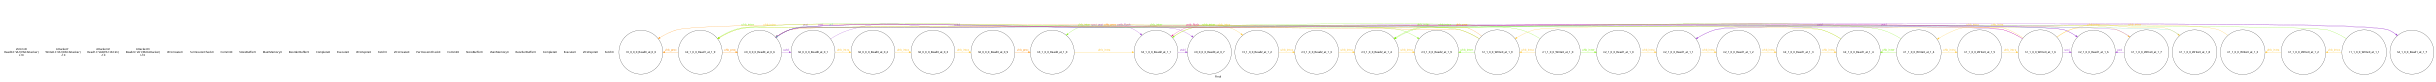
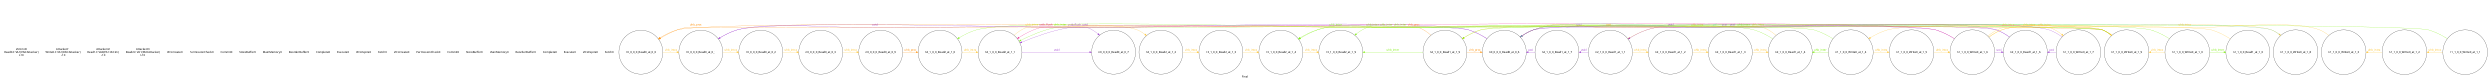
(1110, 25) -> (1609, 25)
(1426, 25) -> (1766, 26)
none -> (670, 52)
